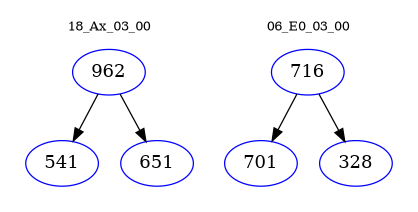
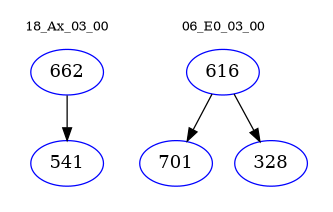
(109, 72) -> (67, 72)
(308, 72) -> (223, 72)
(157, 163) -> none
